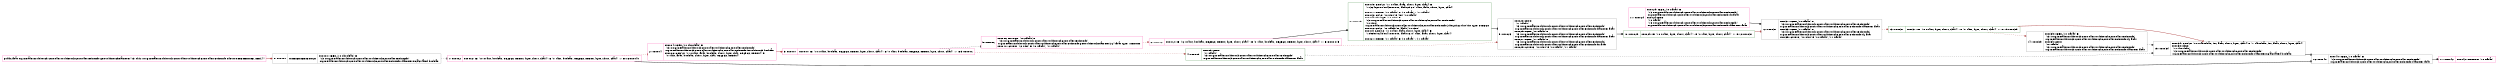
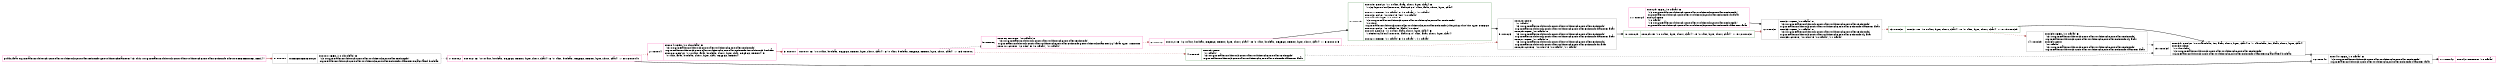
(2111, 27) -> (2111, 27)
(1494, 28) -> (1493, 28)
